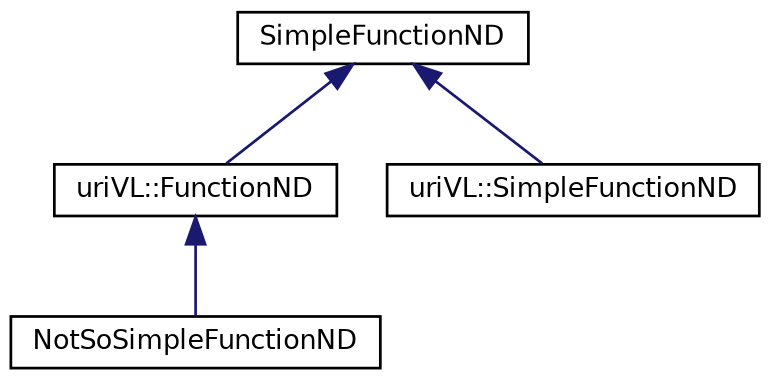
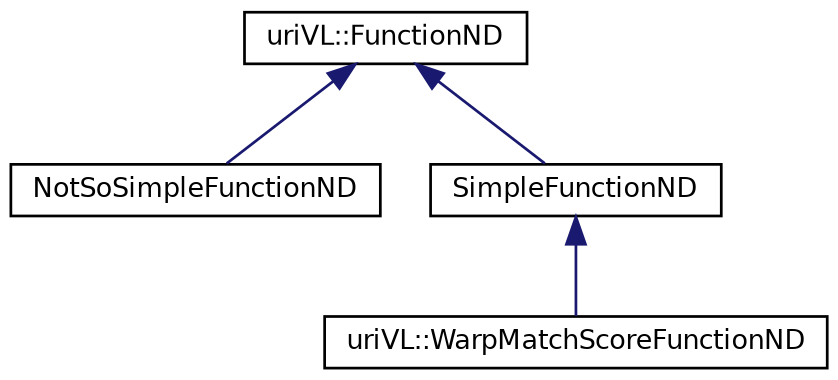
(279, 122) -> (492, 122)
(573, 190) -> (576, 342)
